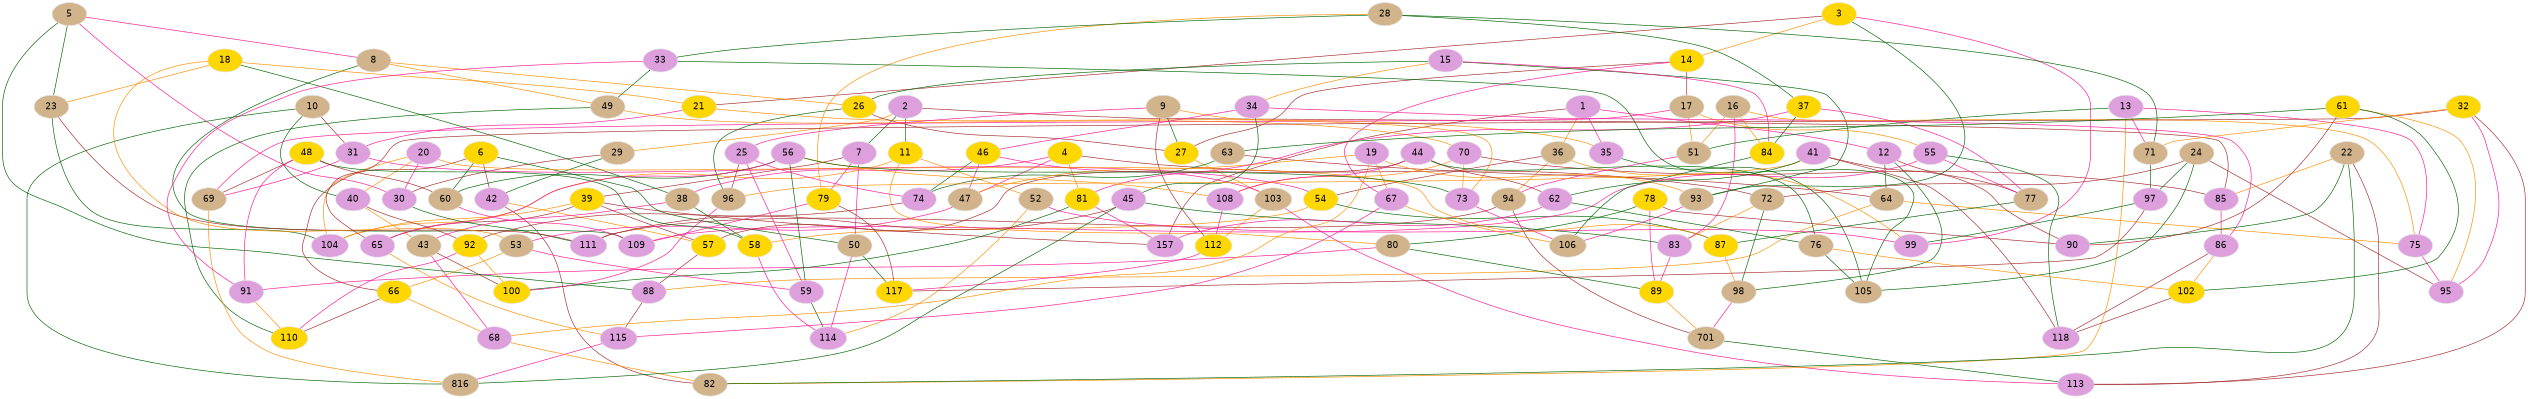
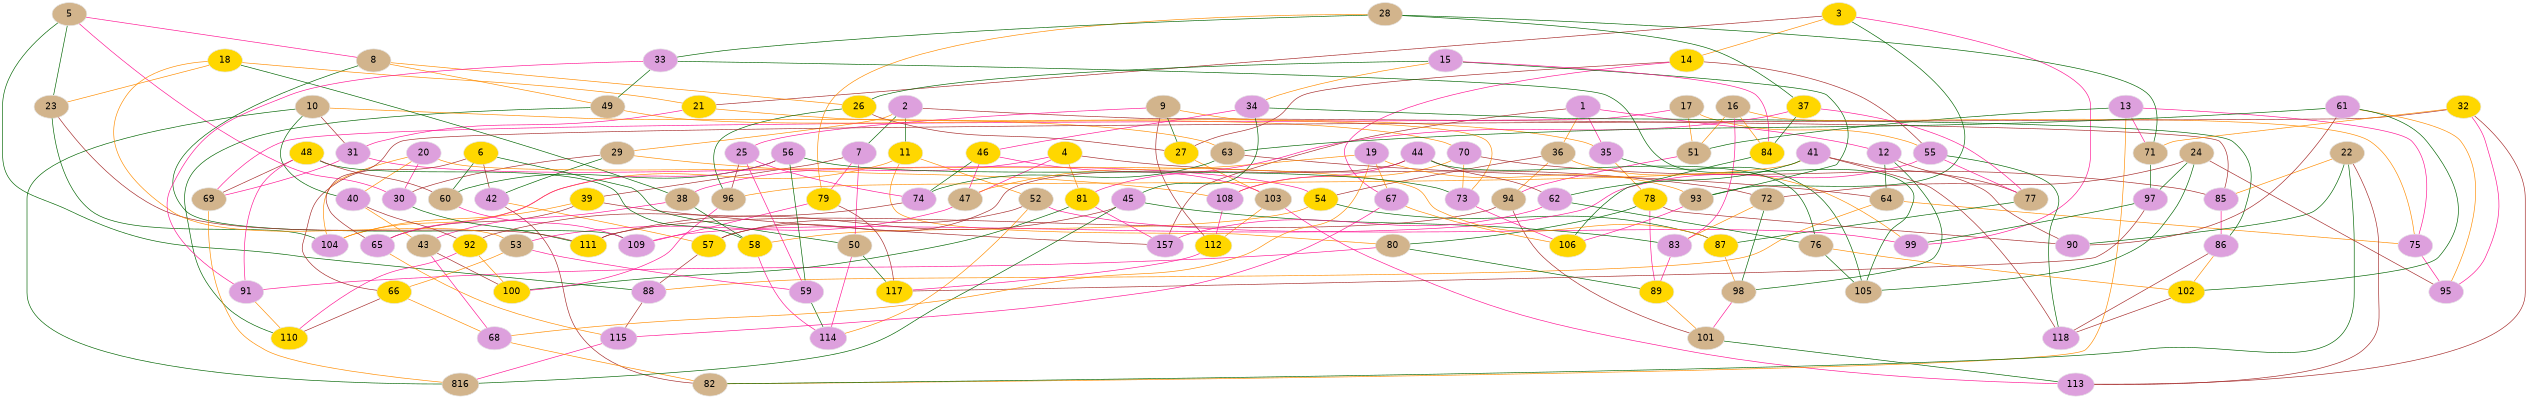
(1687, 84) -> (1821, 82)
(2343, 107) -> (2343, 107)
none -> (574, 118)
(2071, 126) -> (2071, 126)
(935, 176) -> (935, 175)
none -> (1628, 176)
(645, 223) -> (872, 221)
(588, 246) -> (588, 246)
(1568, 246) -> (1568, 246)
(1706, 338) -> (1706, 338)
